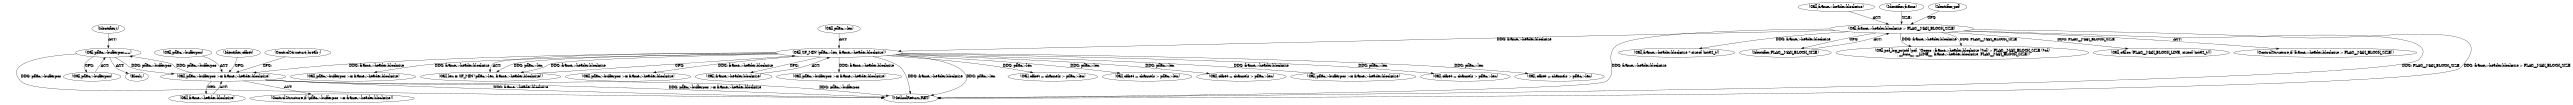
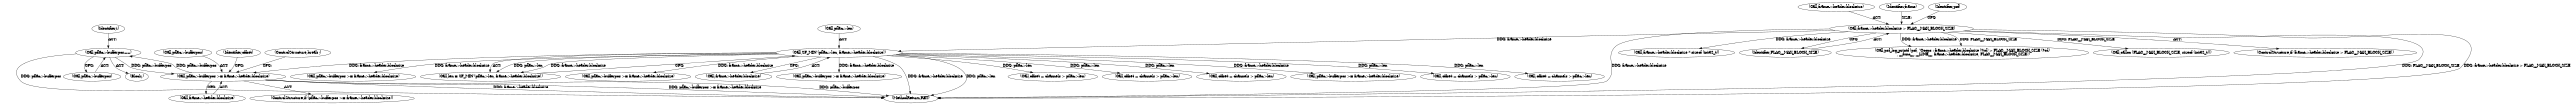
(2161, 53) -> (2161, 53)
